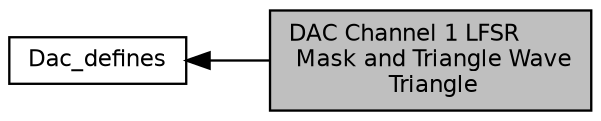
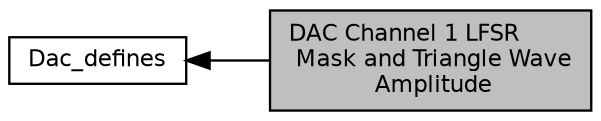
(431, 61) -> (431, 61)
